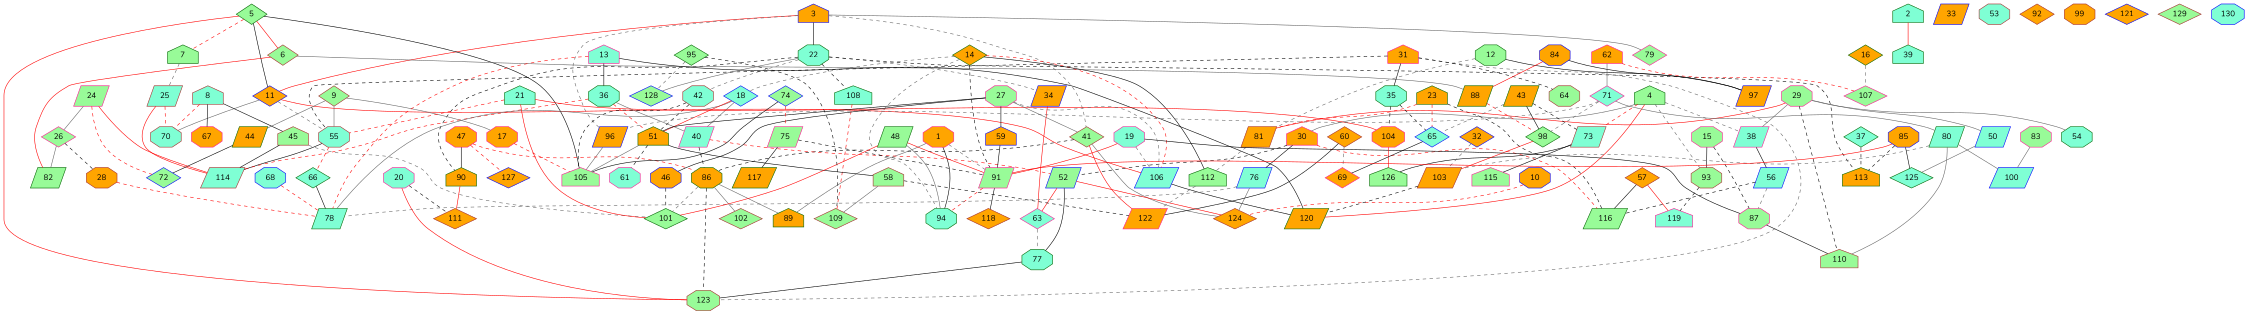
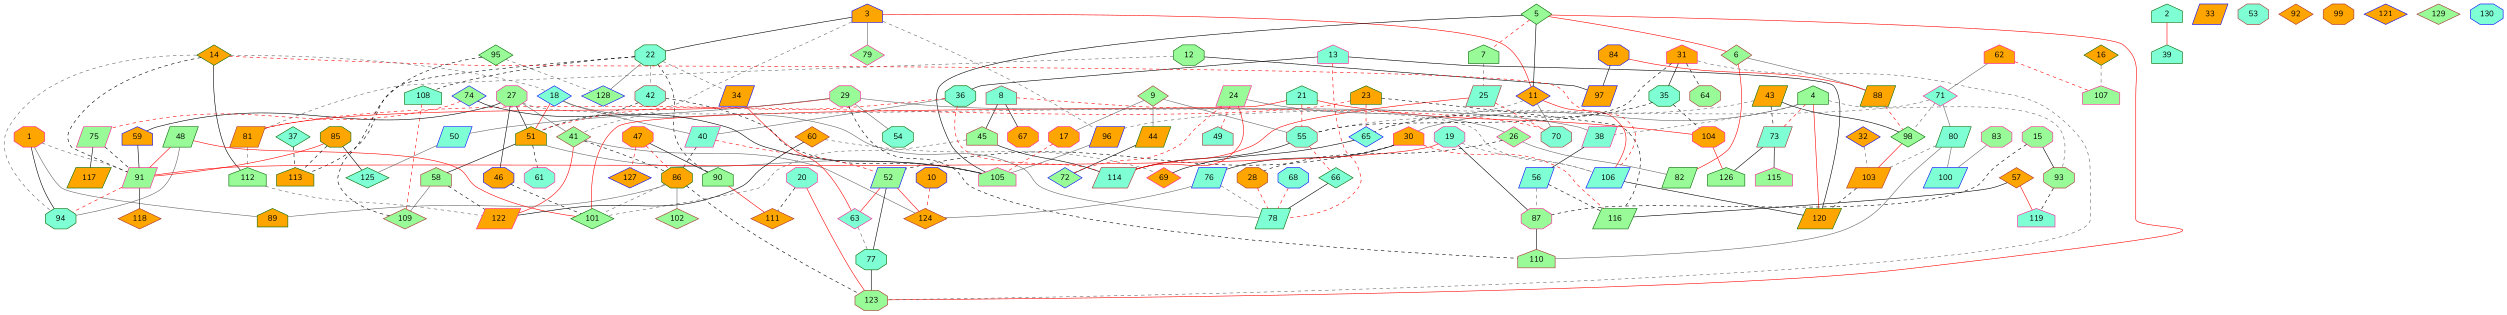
(1865, 96) -> (2101, 96)
none -> (1218, 137)
(1904, 137) -> (336, 137)
(461, 178) -> (718, 178)
